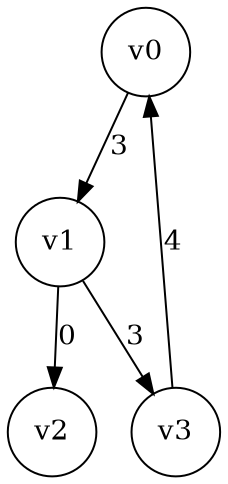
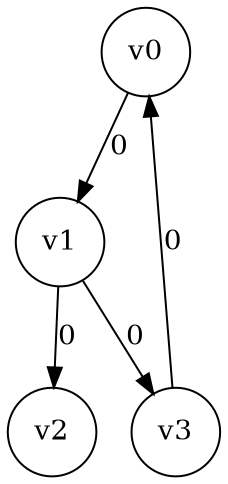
(120, 147) -> (120, 147)
(174, 242) -> (174, 242)
(136, 337) -> (136, 337)
